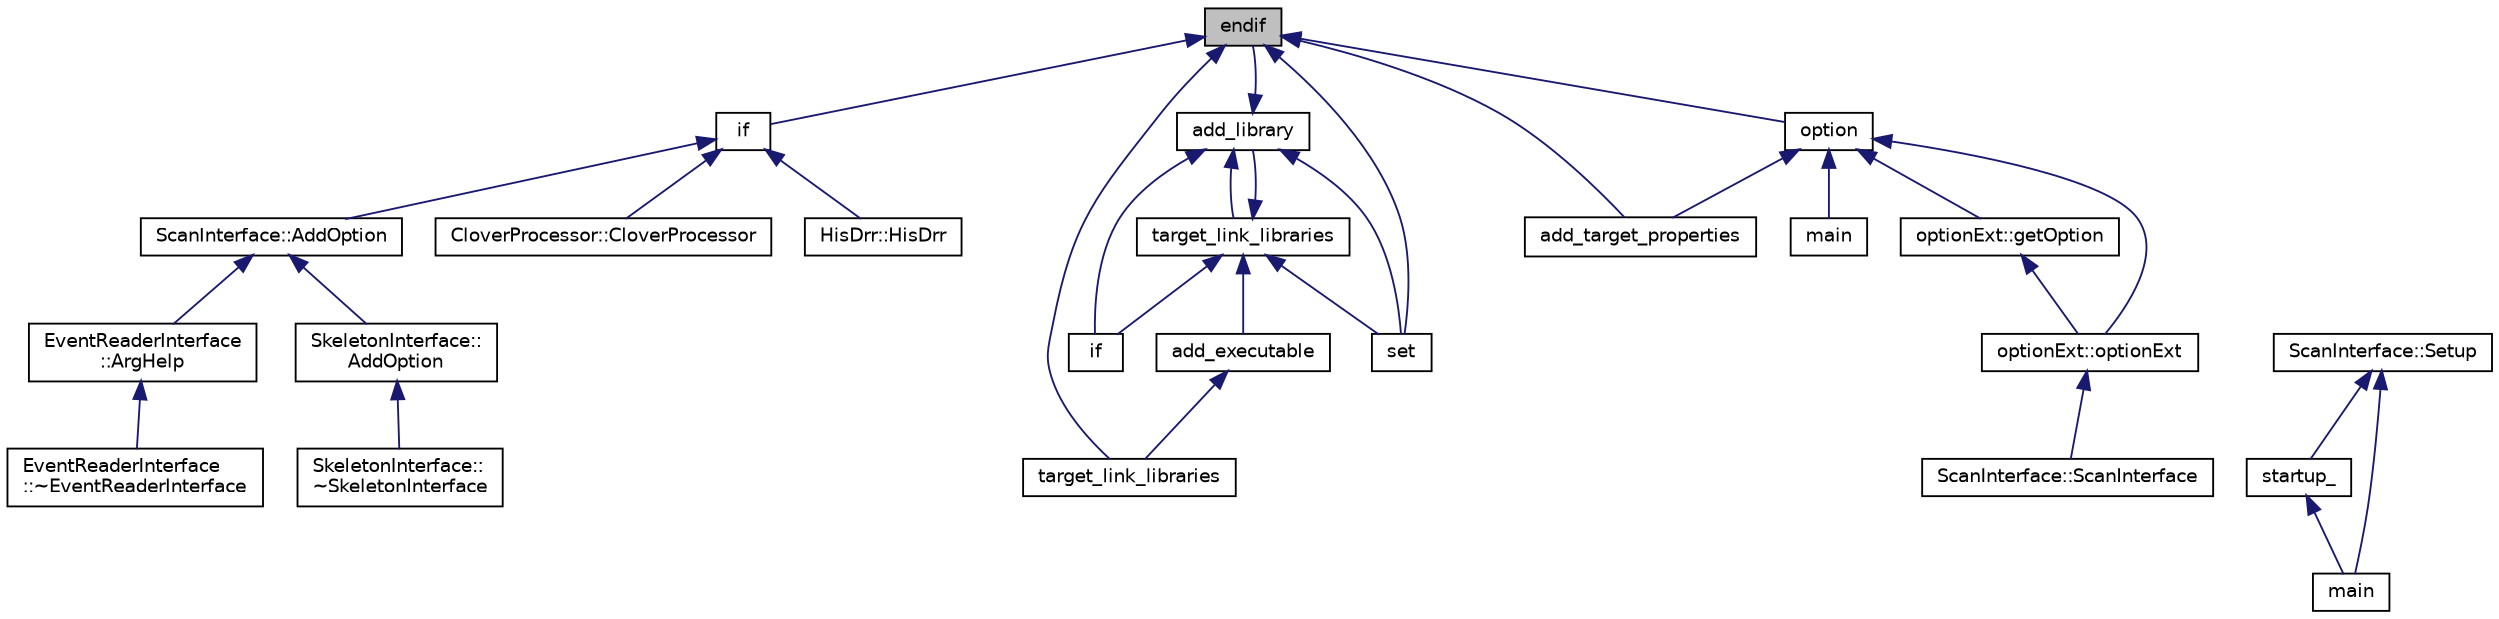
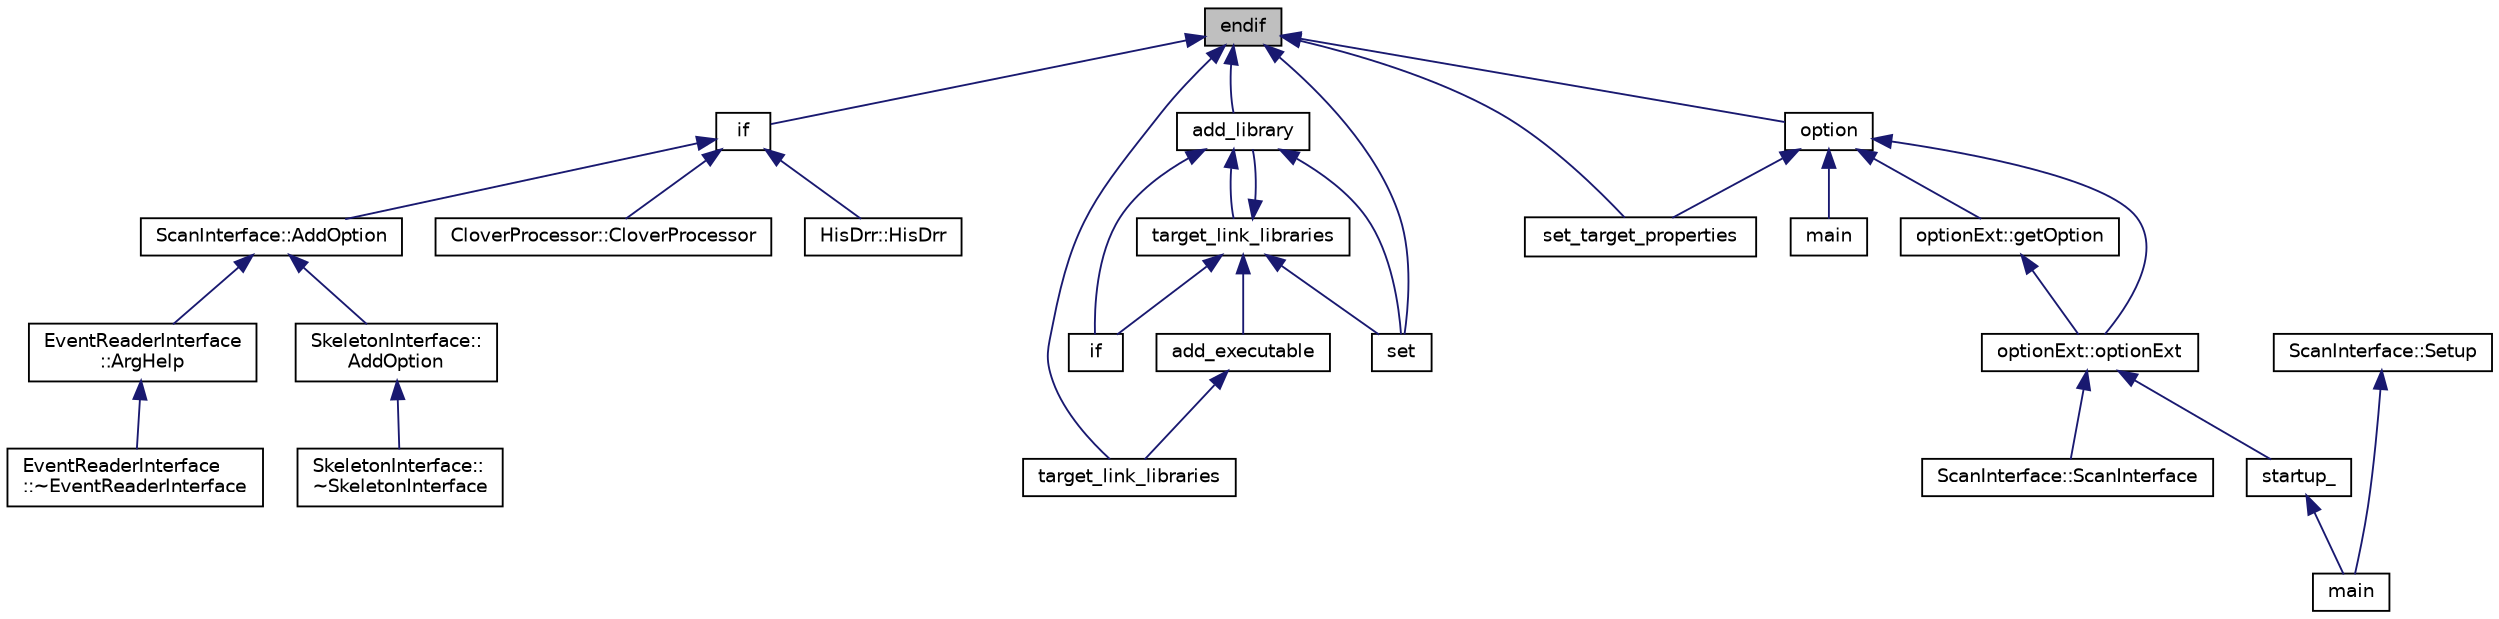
(1256, 70) -> (1231, 89)
(1641, 237) -> (1641, 237)
(2335, 423) -> (2203, 420)
